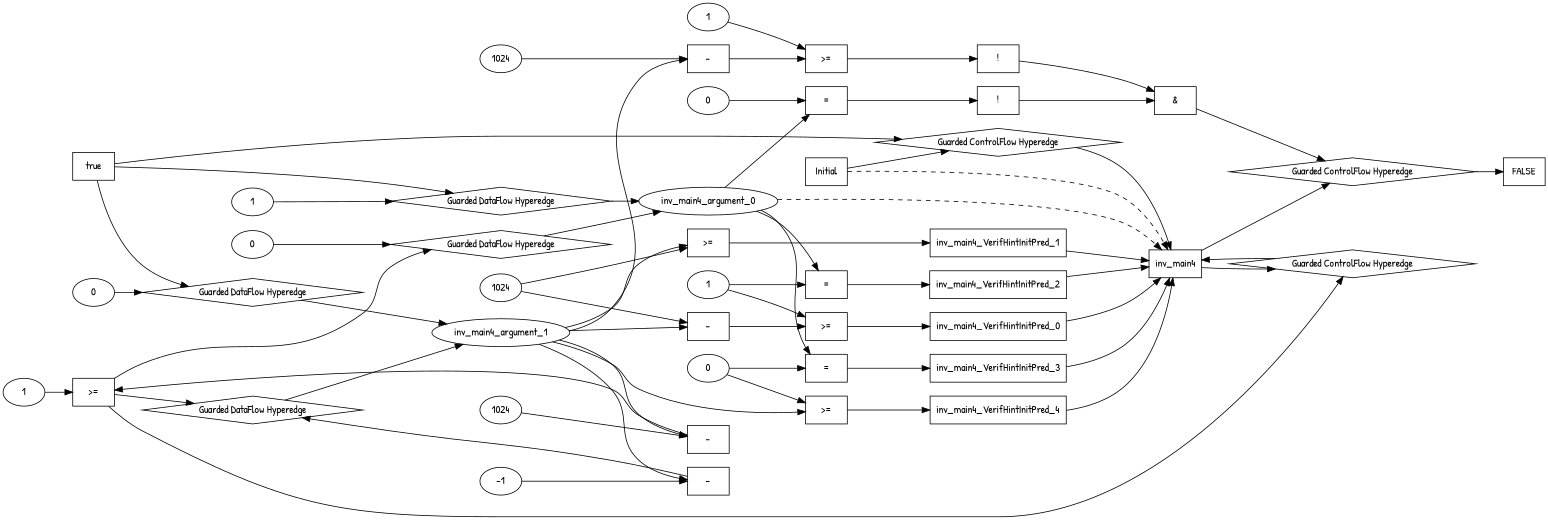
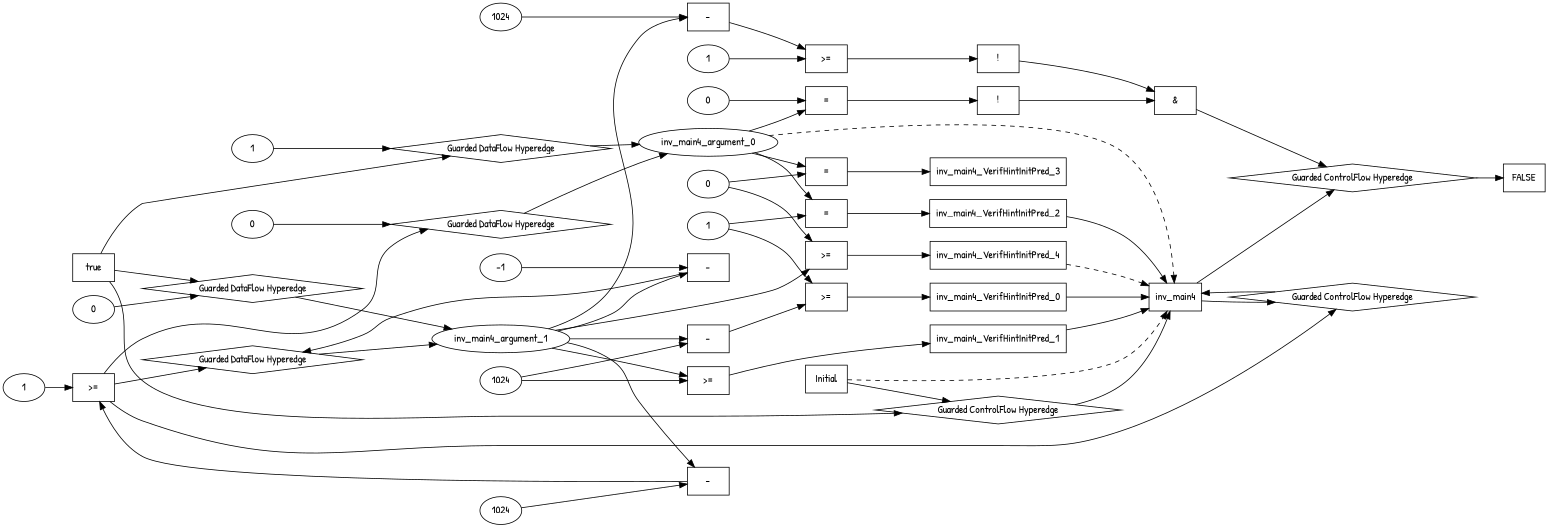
(1129, 341) -> none
(1141, 368) -> (1104, 272)
